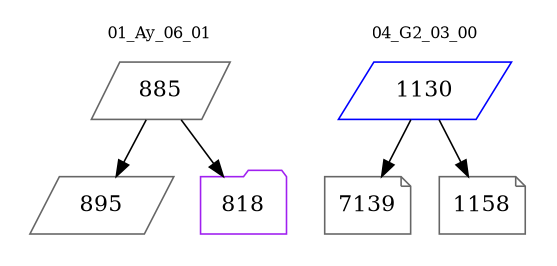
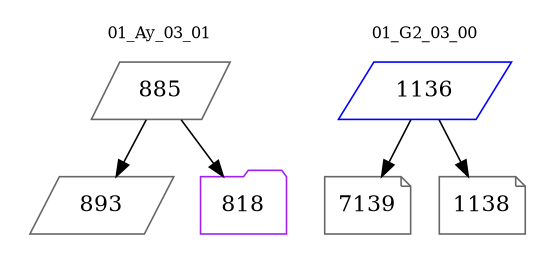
(159, 34) -> (159, 34)
(425, 34) -> (425, 34)
(425, 91) -> (425, 91)
(102, 205) -> (102, 205)
(482, 205) -> (482, 205)
